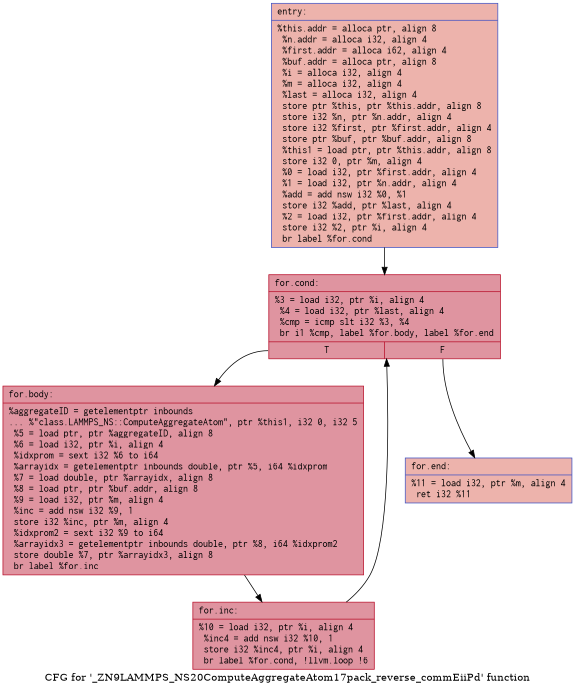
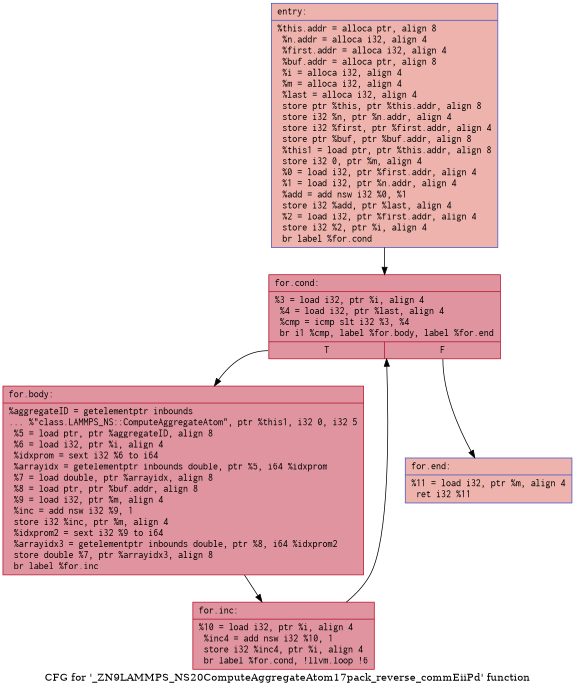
(362, 51) -> (362, 51)
